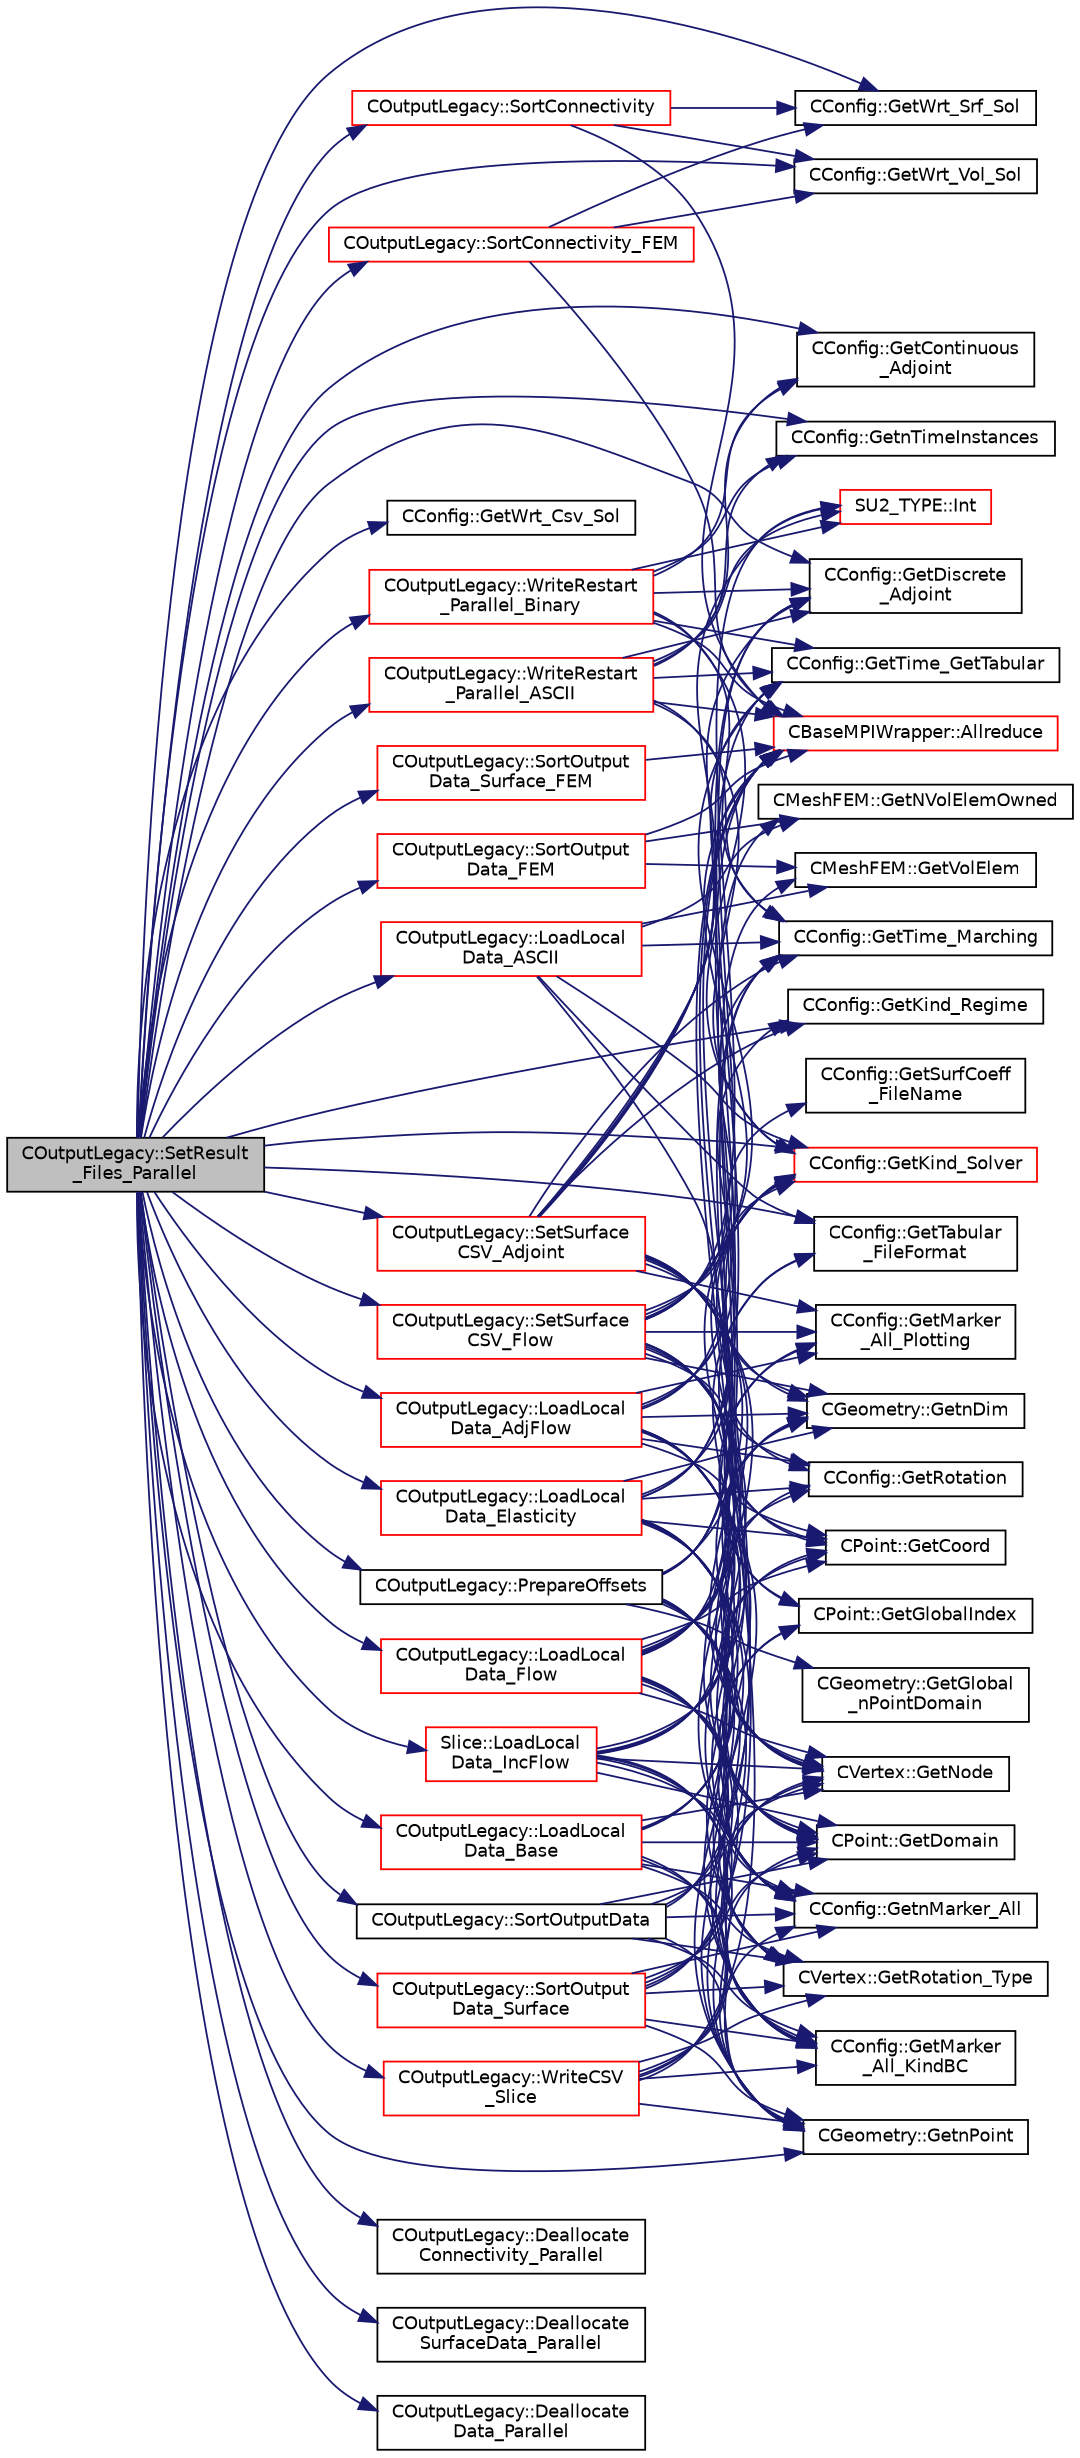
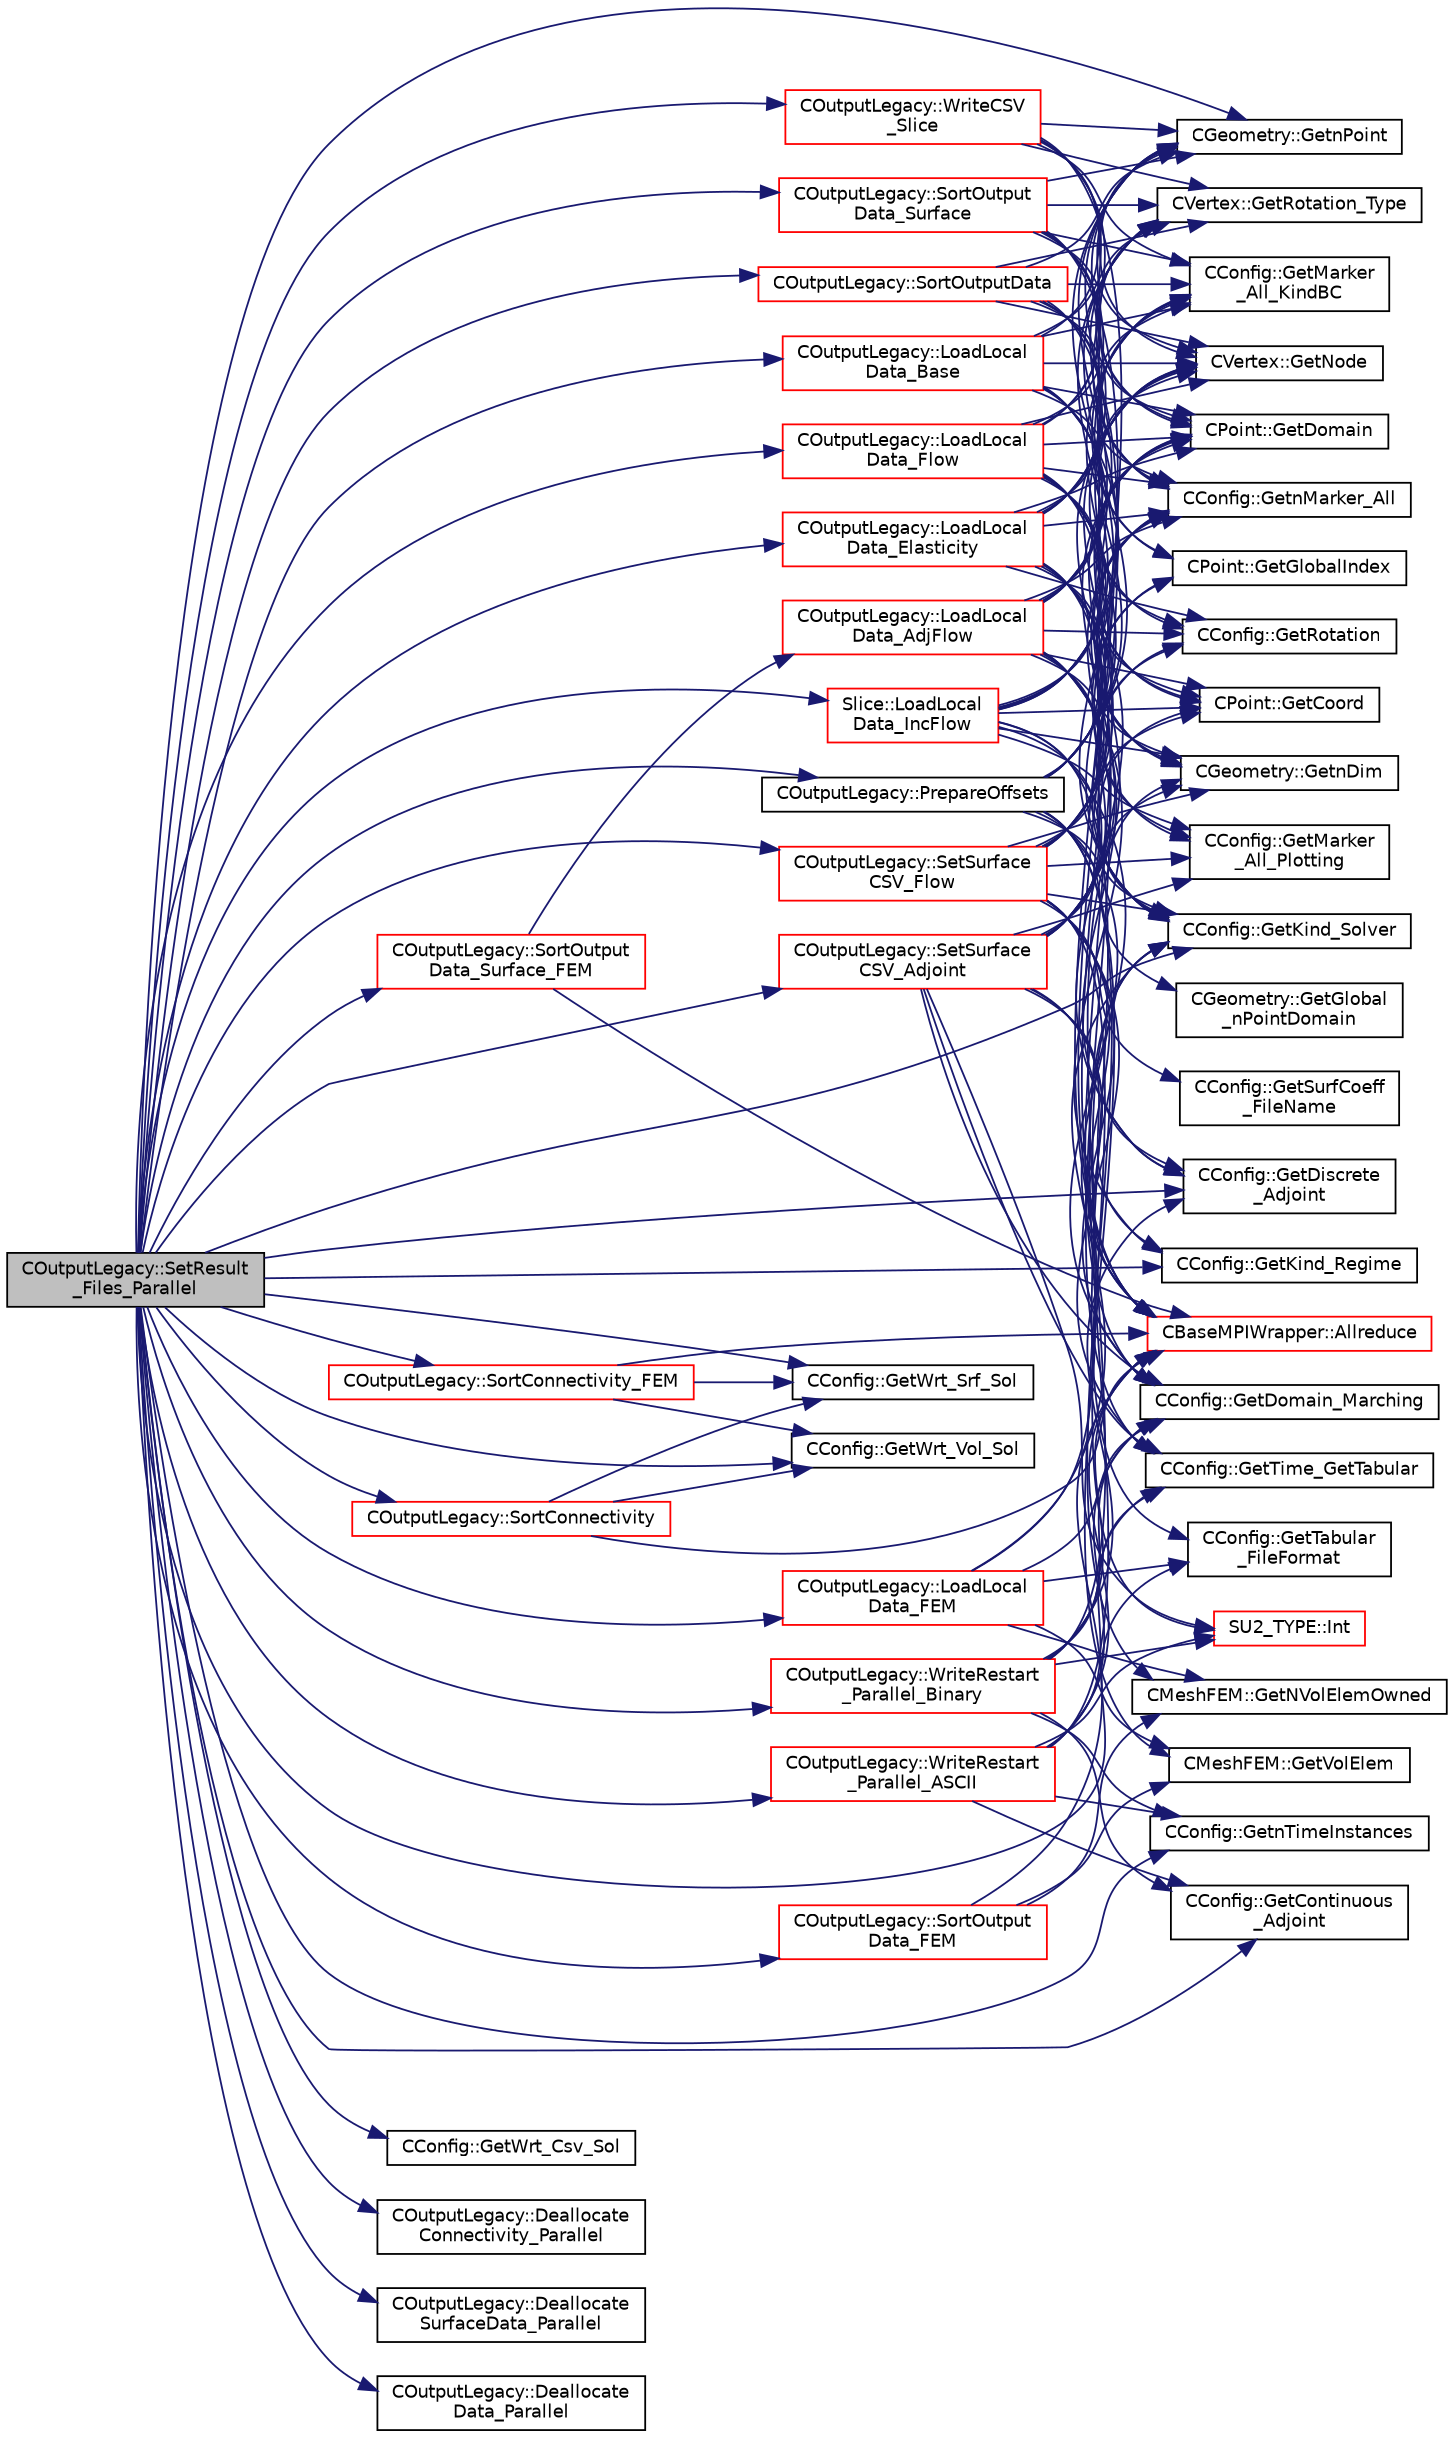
(707, 637) -> none
none -> (1099, 649)
(916, 938) -> (1290, 1402)
(511, 949) -> (913, 1598)
(916, 1165) -> (1290, 931)
(245, 1307) -> (637, 783)
(728, 1462) -> none
(511, 1921) -> (913, 284)
